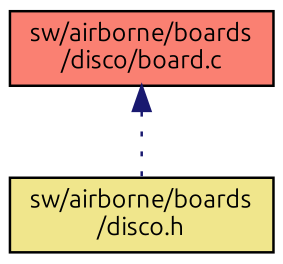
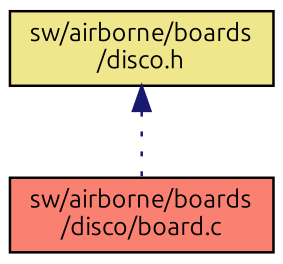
(142, 145) -> (142, 145)
